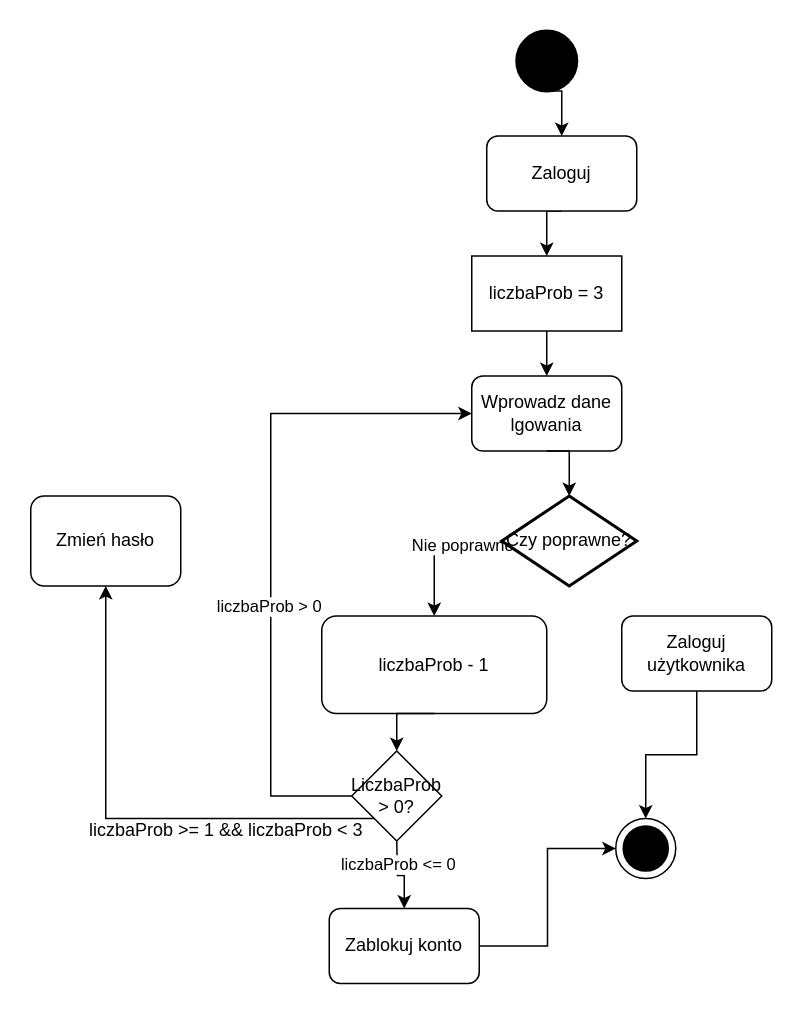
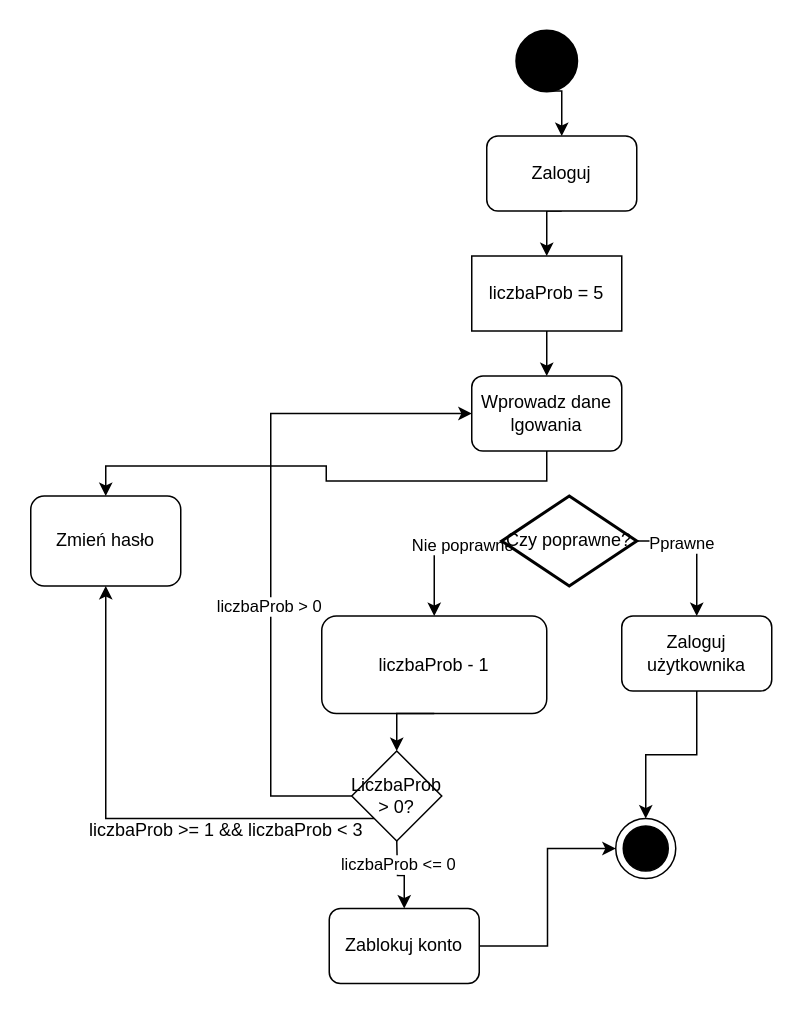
(547, 293) -> (547, 293)
(569, 467) -> (326, 479)
none -> (697, 543)
